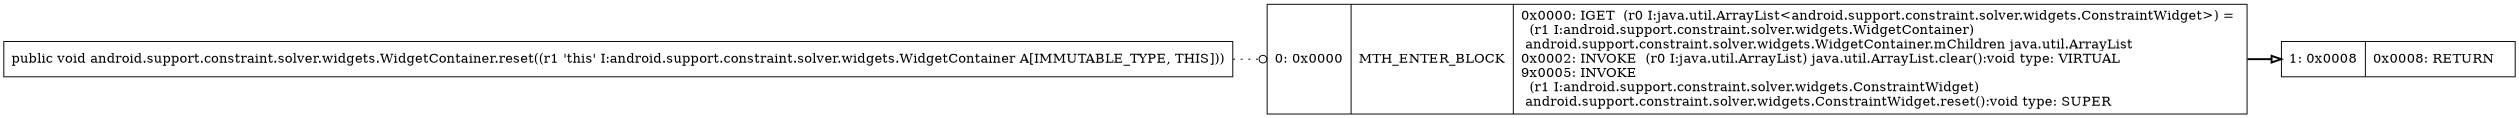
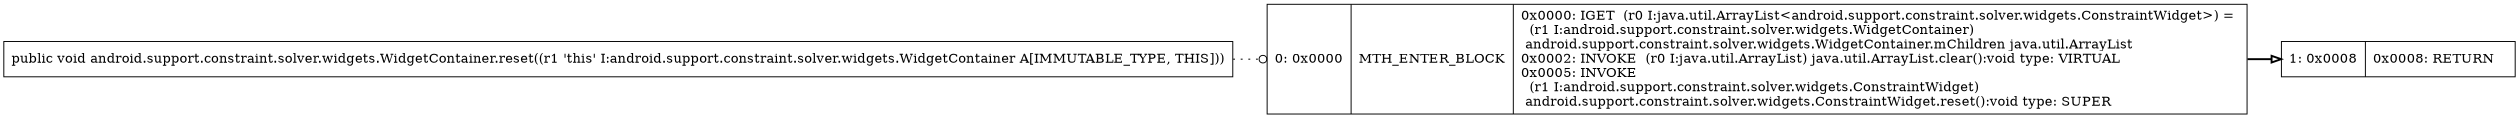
(1583, 73) -> (1583, 73)
